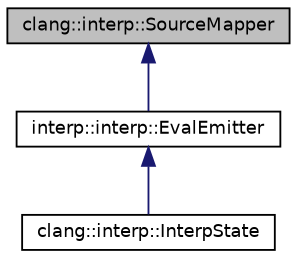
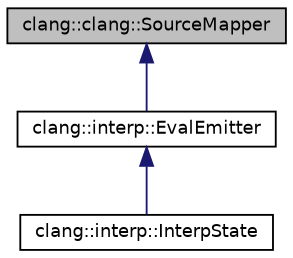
(148, 26) -> (147, 26)
(148, 129) -> (147, 129)
